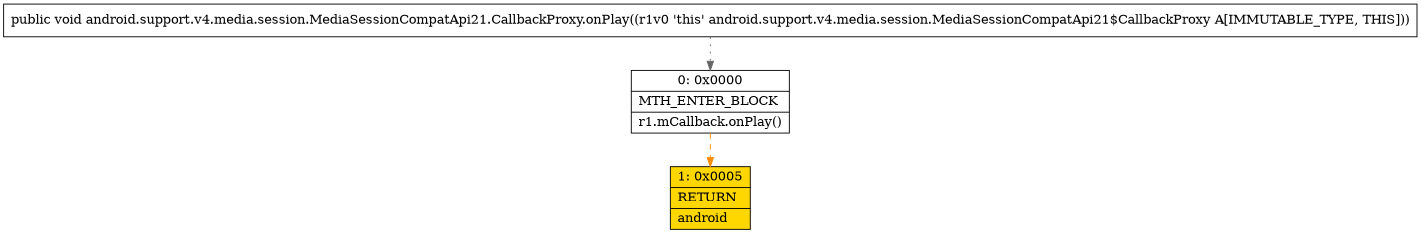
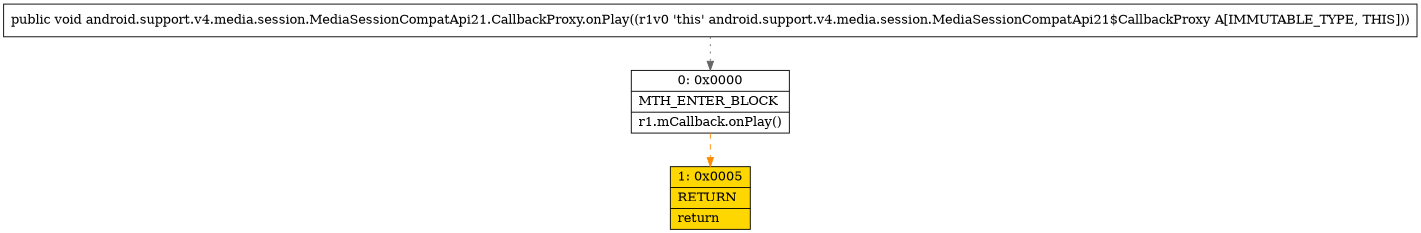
(703, 218) -> (699, 218)
